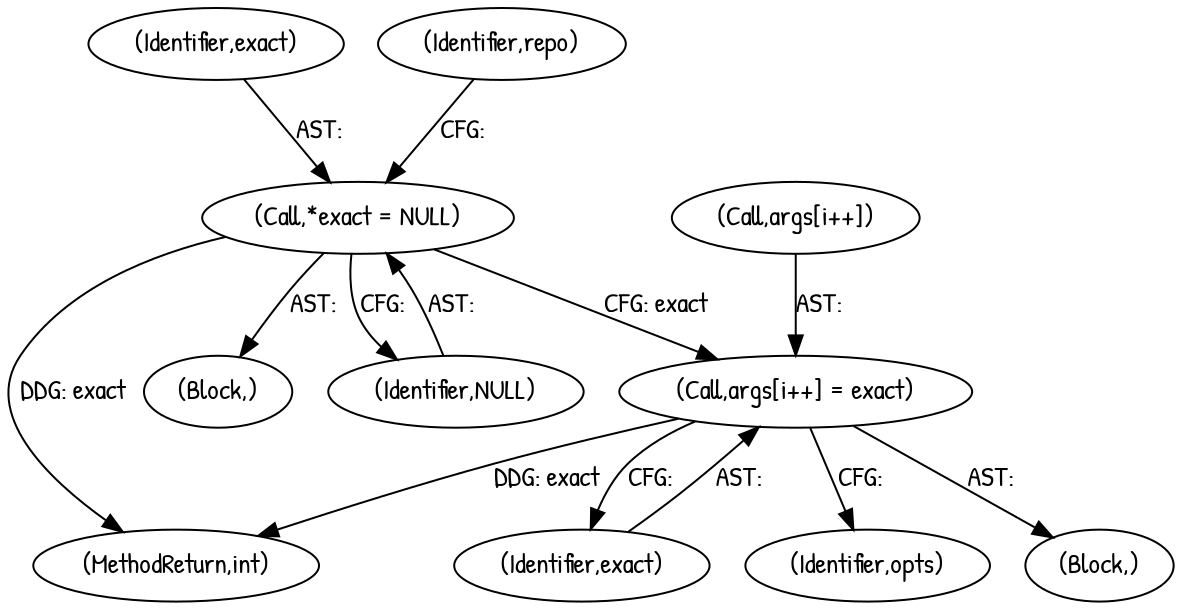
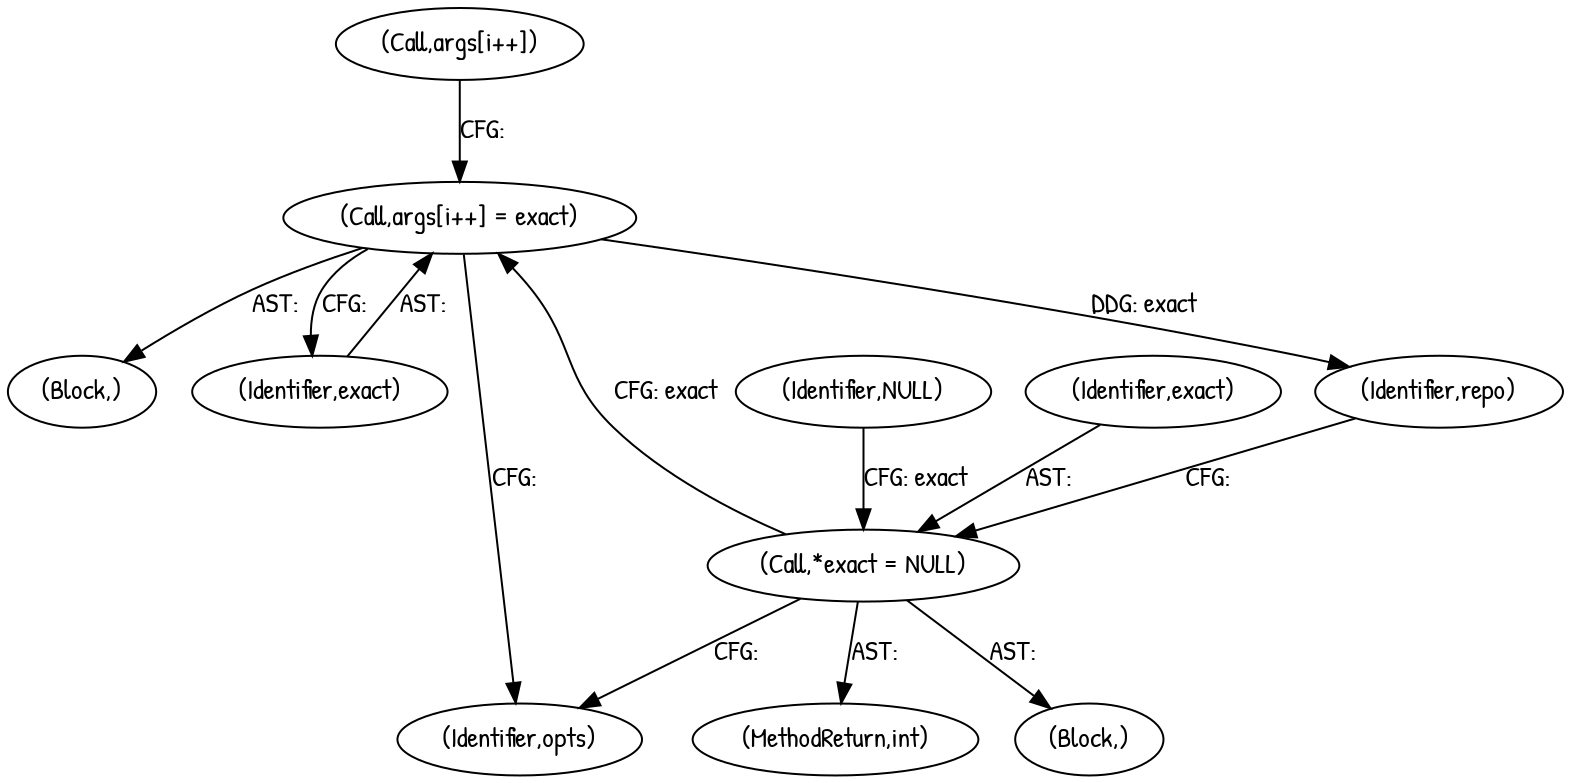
(354, 304) -> (699, 649)
(455, 305) -> (915, 479)
(823, 305) -> (486, 131)
(73, 392) -> (878, 653)
(476, 469) -> (966, 295)
